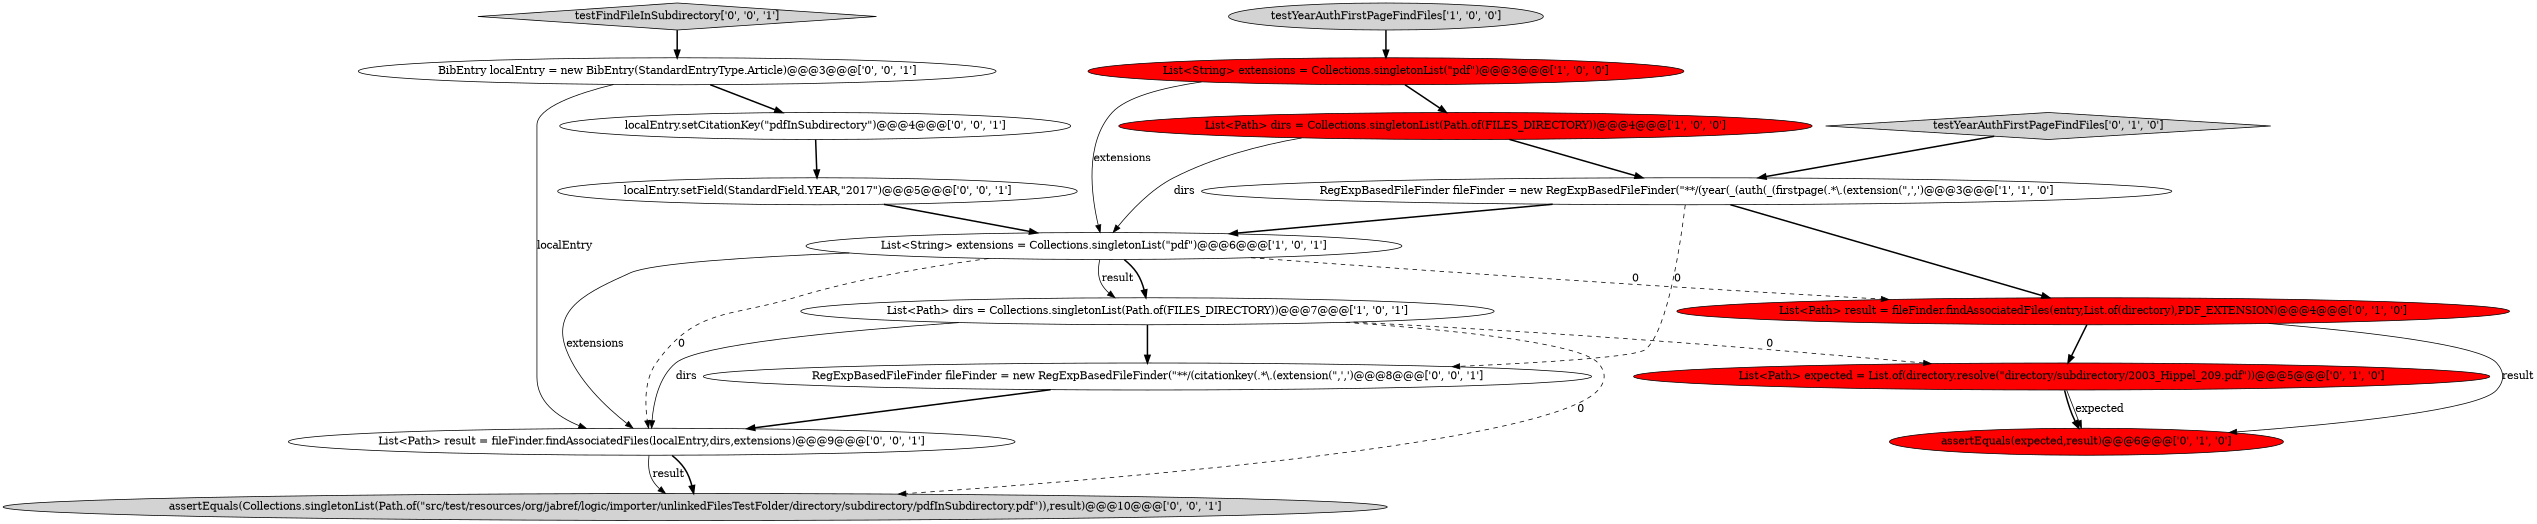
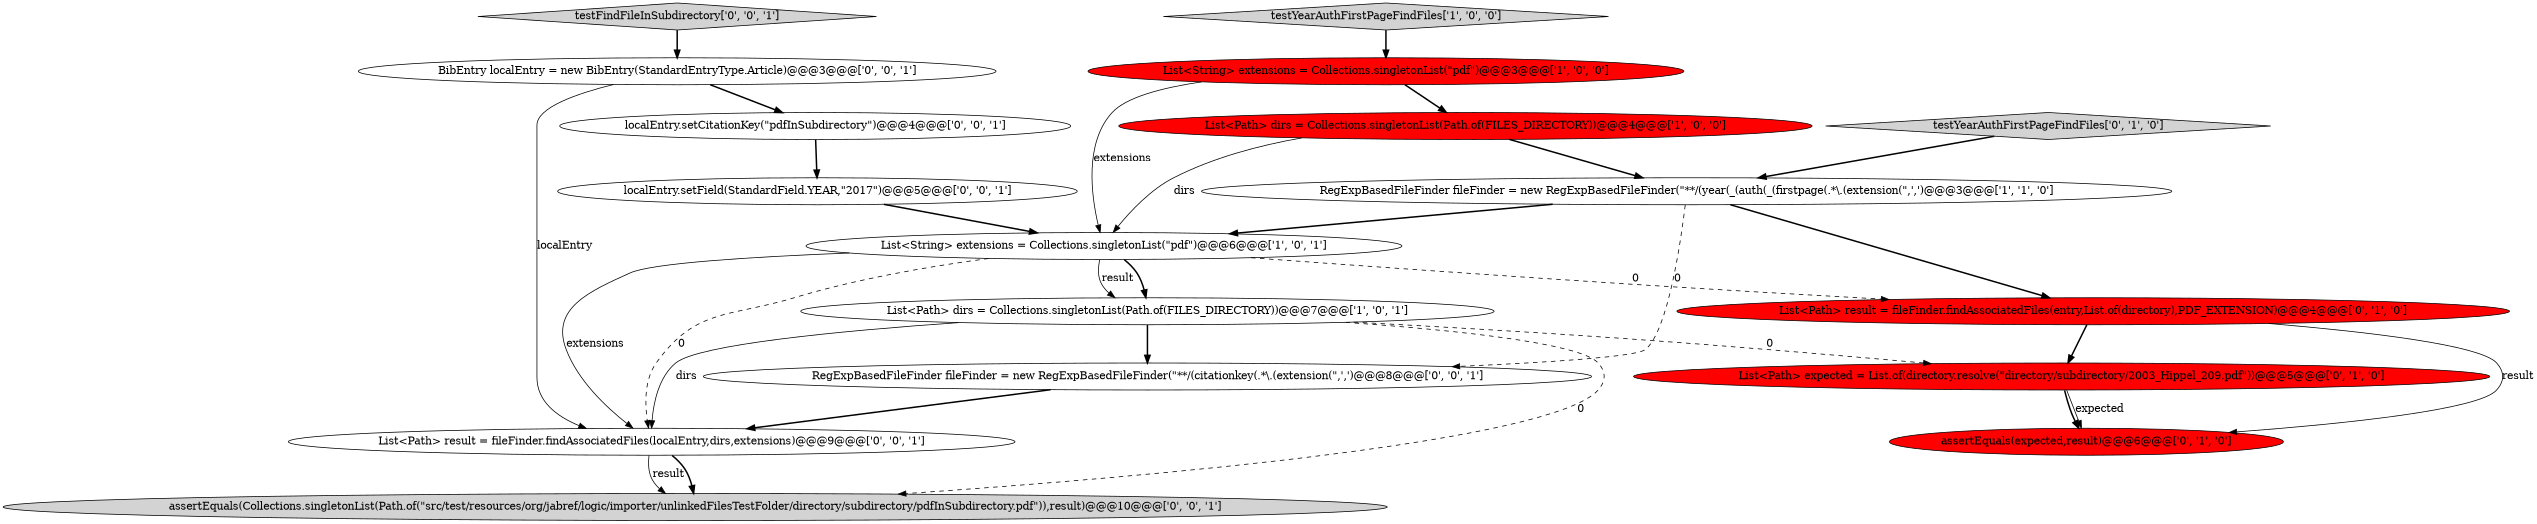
(1386, 16) -> (1386, 16)
